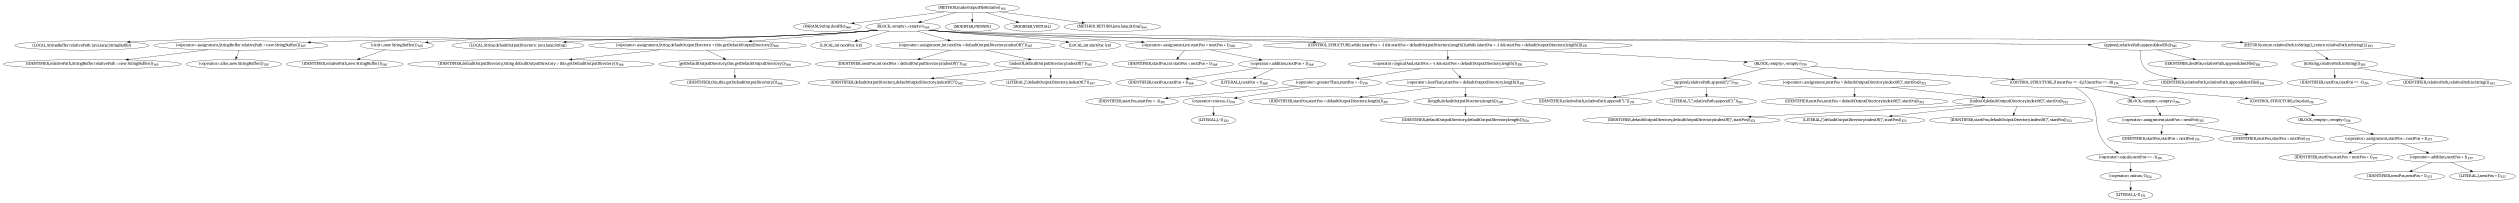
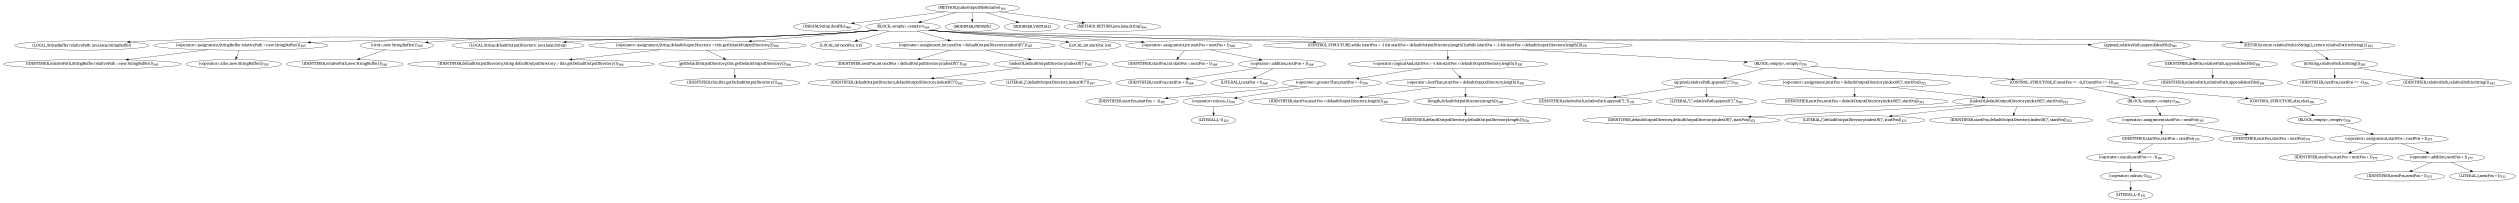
(2150, 72) -> (2213, 72)
(2116, 82) -> (2116, 82)
(2312, 101) -> (2312, 101)
(2096, 119) -> (2147, 148)
